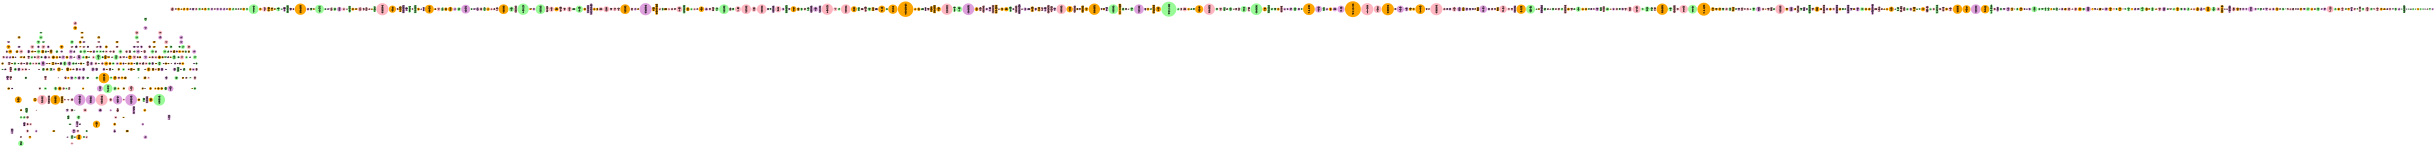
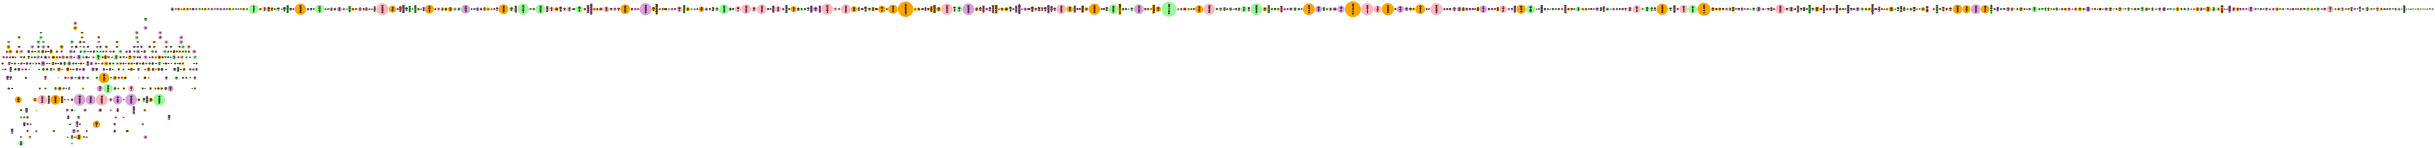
(1930, 9) -> none
